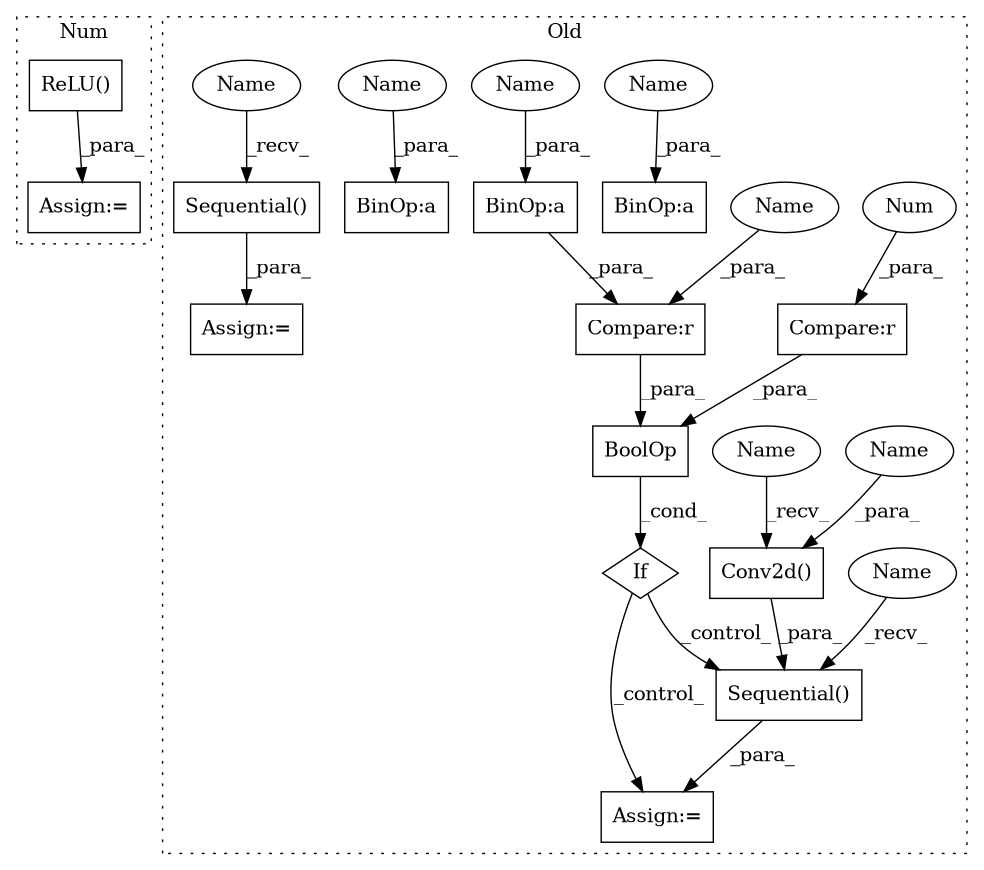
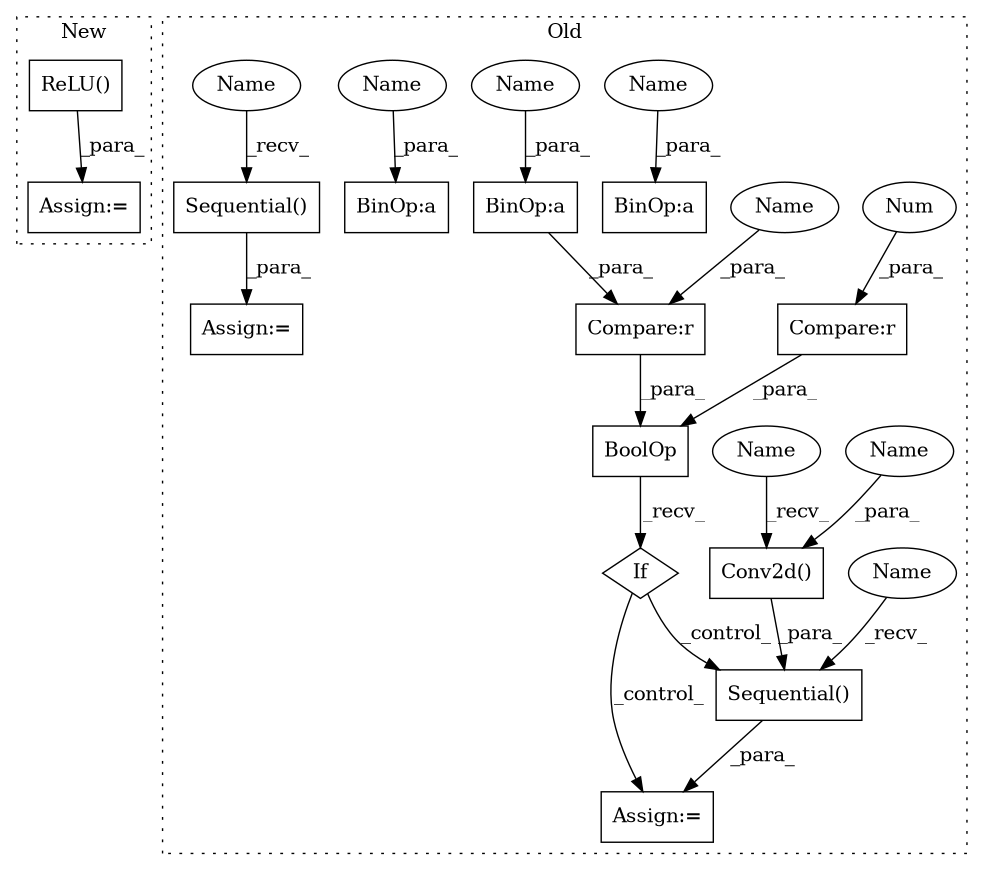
(84, 33) -> (84, 33)
(674, 512) -> (674, 512)
